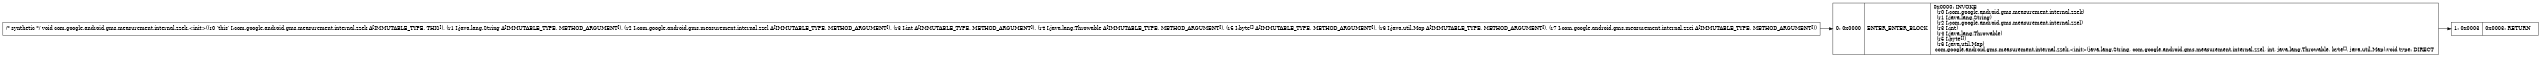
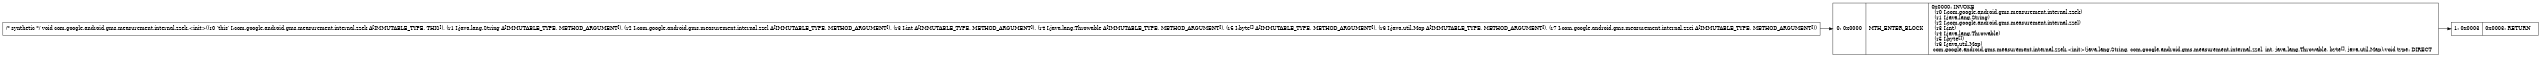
(1897, 29) -> (1896, 29)
